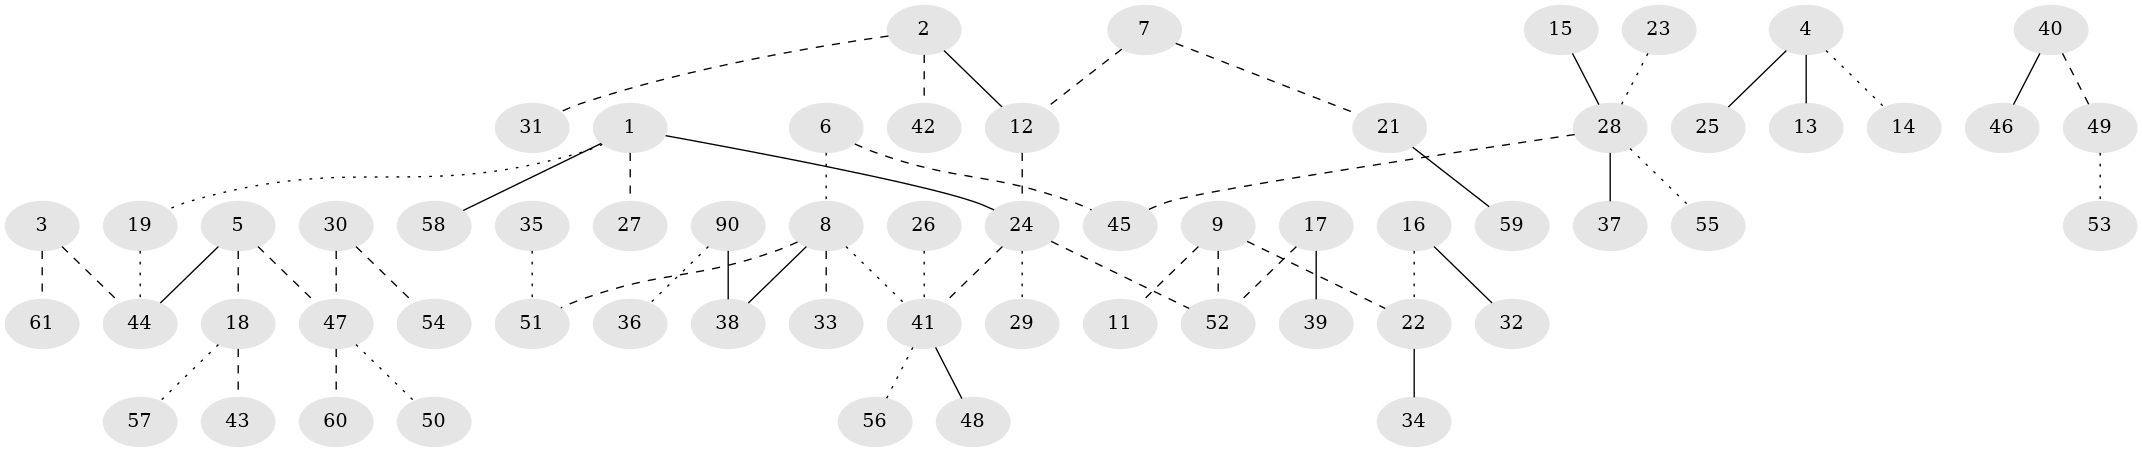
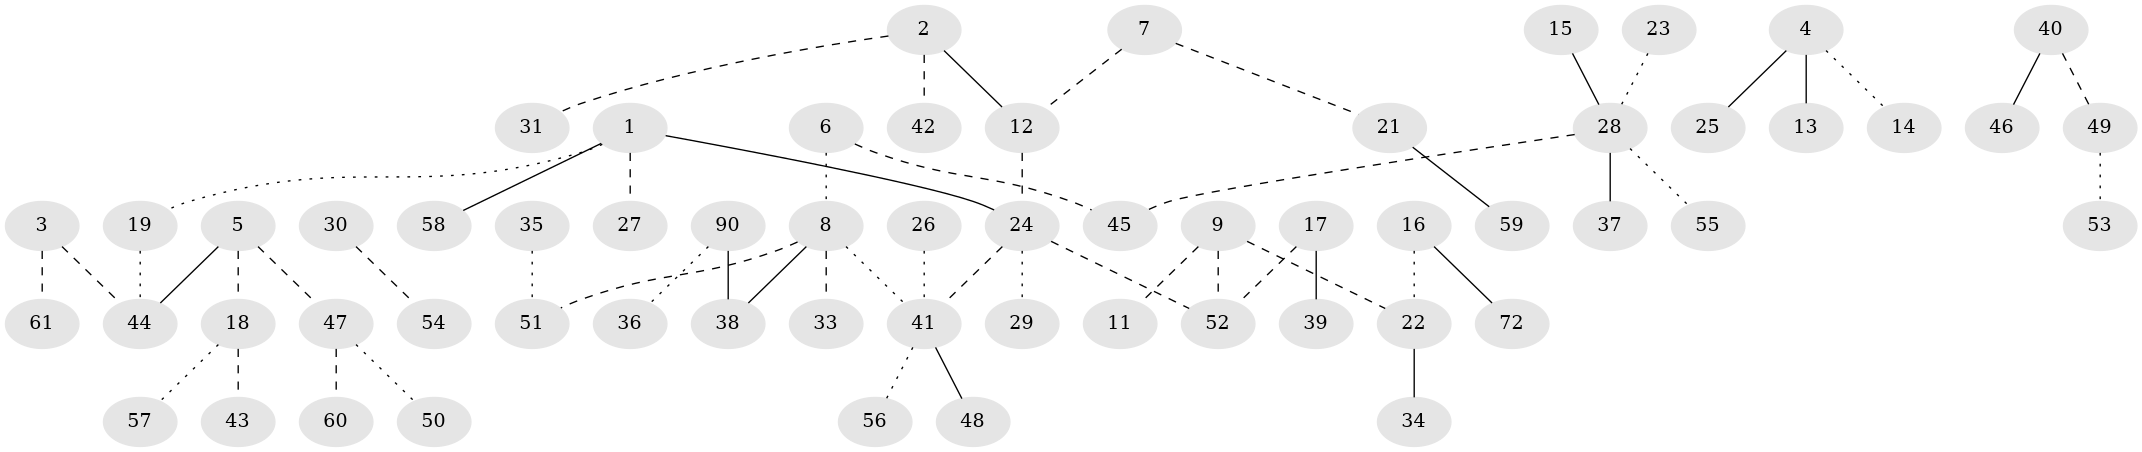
(336, 275) -> none
(1512, 324) -> (1512, 324)
